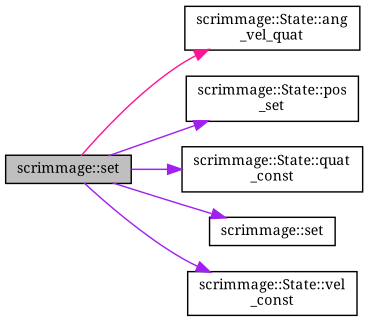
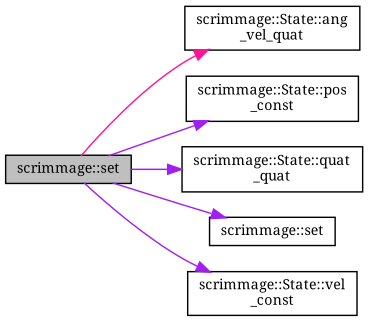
(272, 99) -> (272, 99)
(272, 169) -> (272, 169)
